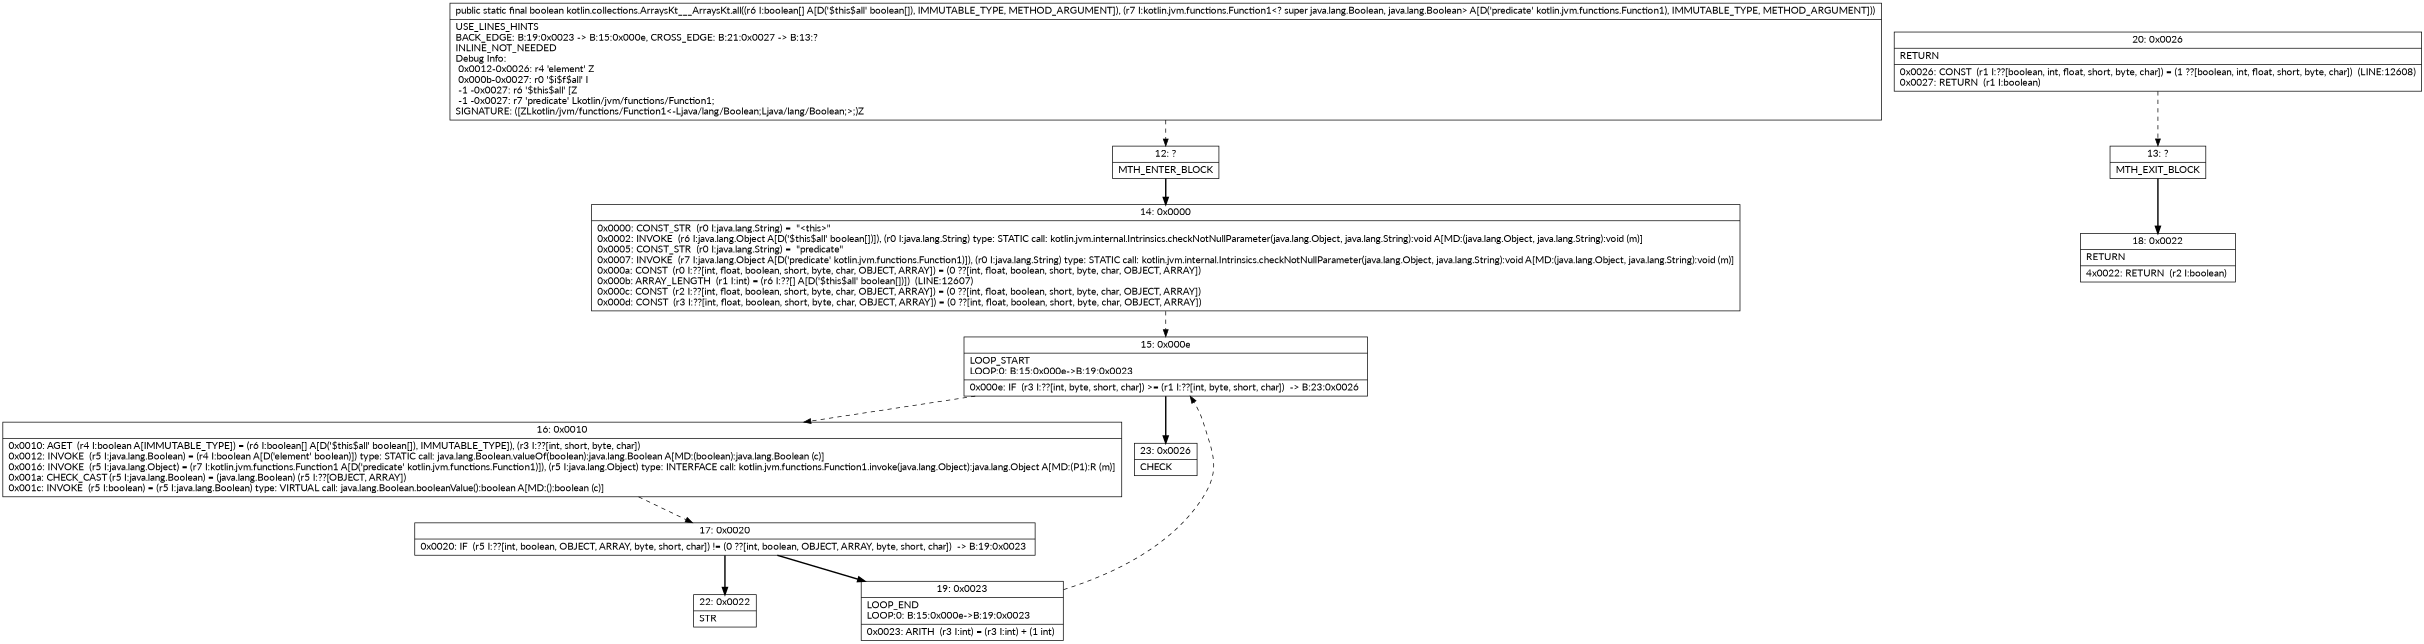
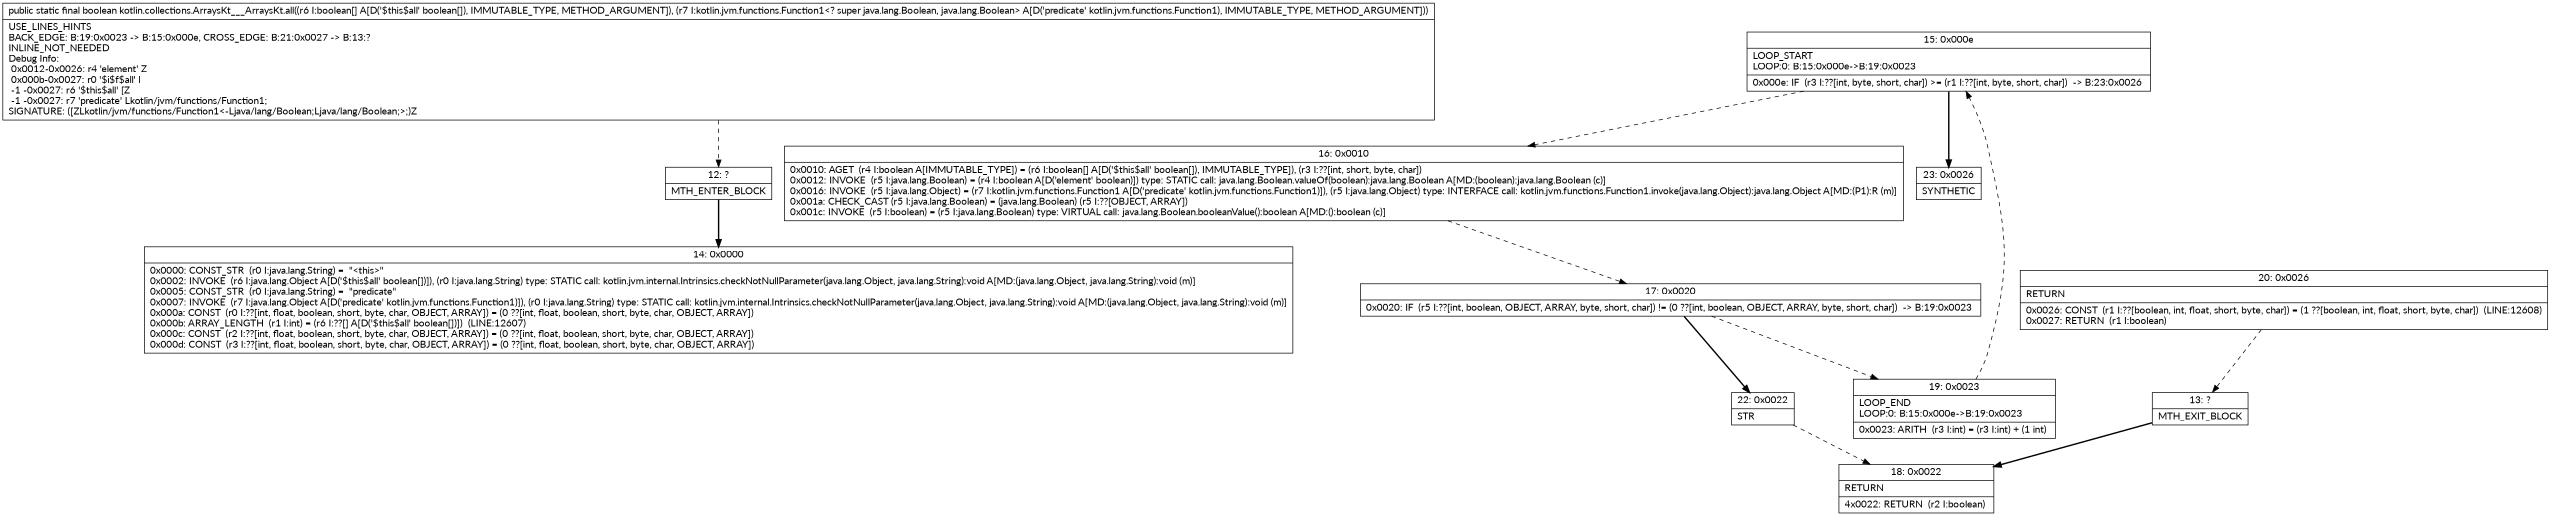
(1166, 320) -> none
none -> (1828, 443)
(1156, 467) -> (1949, 191)
(818, 567) -> (1791, 346)
